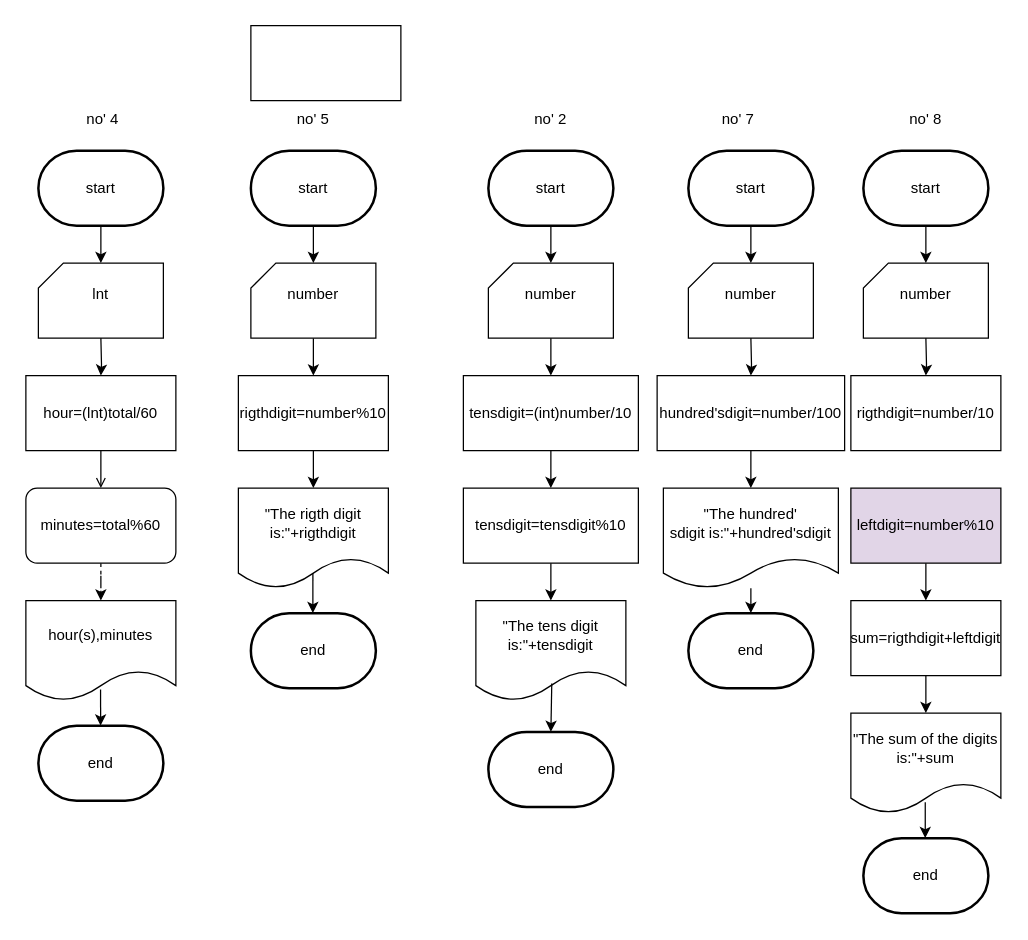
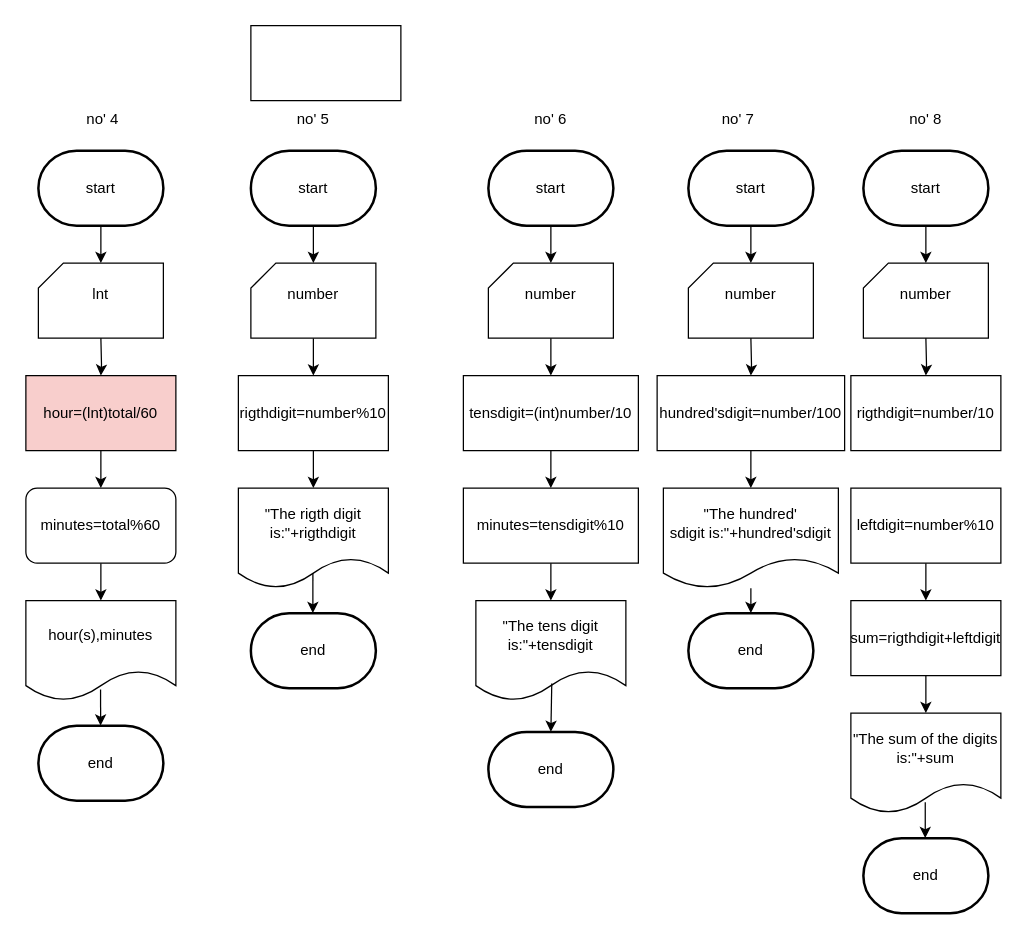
(551, 119) -> (551, 119)
(101, 413) -> (101, 413)
(101, 480) -> (101, 478)
(551, 526) -> (551, 526)
(926, 526) -> (926, 526)
(101, 571) -> (101, 571)
